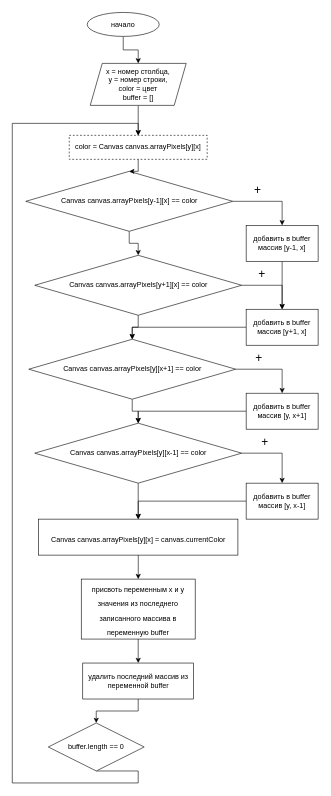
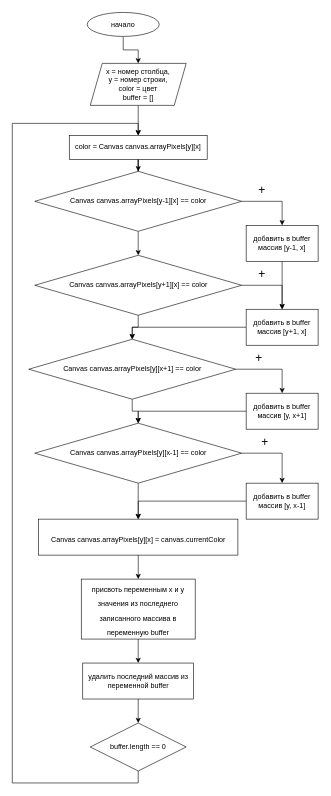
(138, 147) -> (138, 147)
(129, 201) -> (138, 201)
(96, 747) -> (138, 747)
